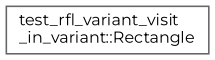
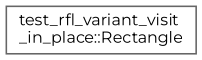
(108, 30) -> (101, 30)
